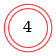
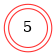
(28, 28) -> (28, 28)
